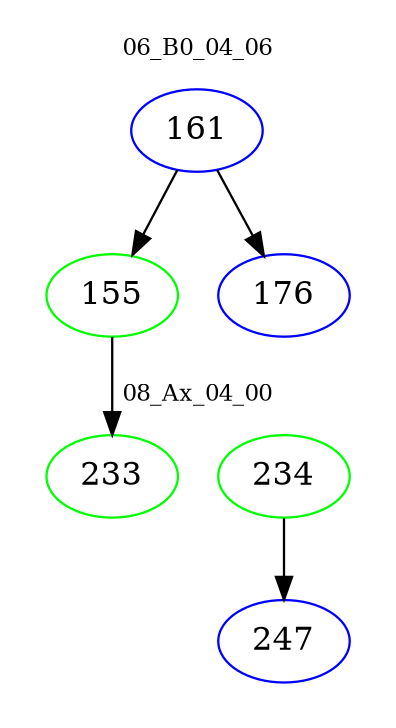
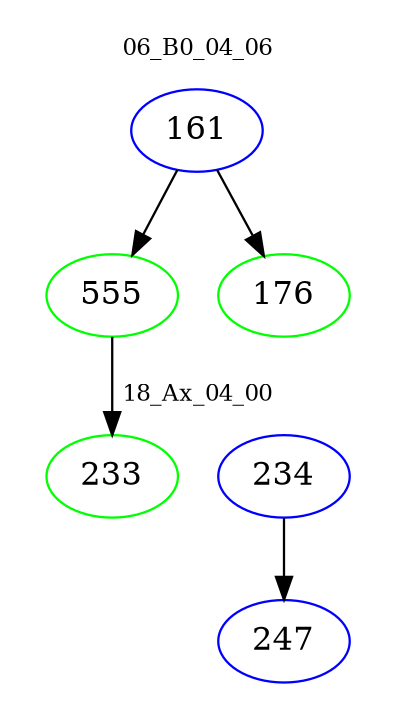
(112, 295) -> (112, 295)
(284, 295) -> (284, 295)
(198, 395) -> (198, 395)
(284, 476) -> (284, 476)
